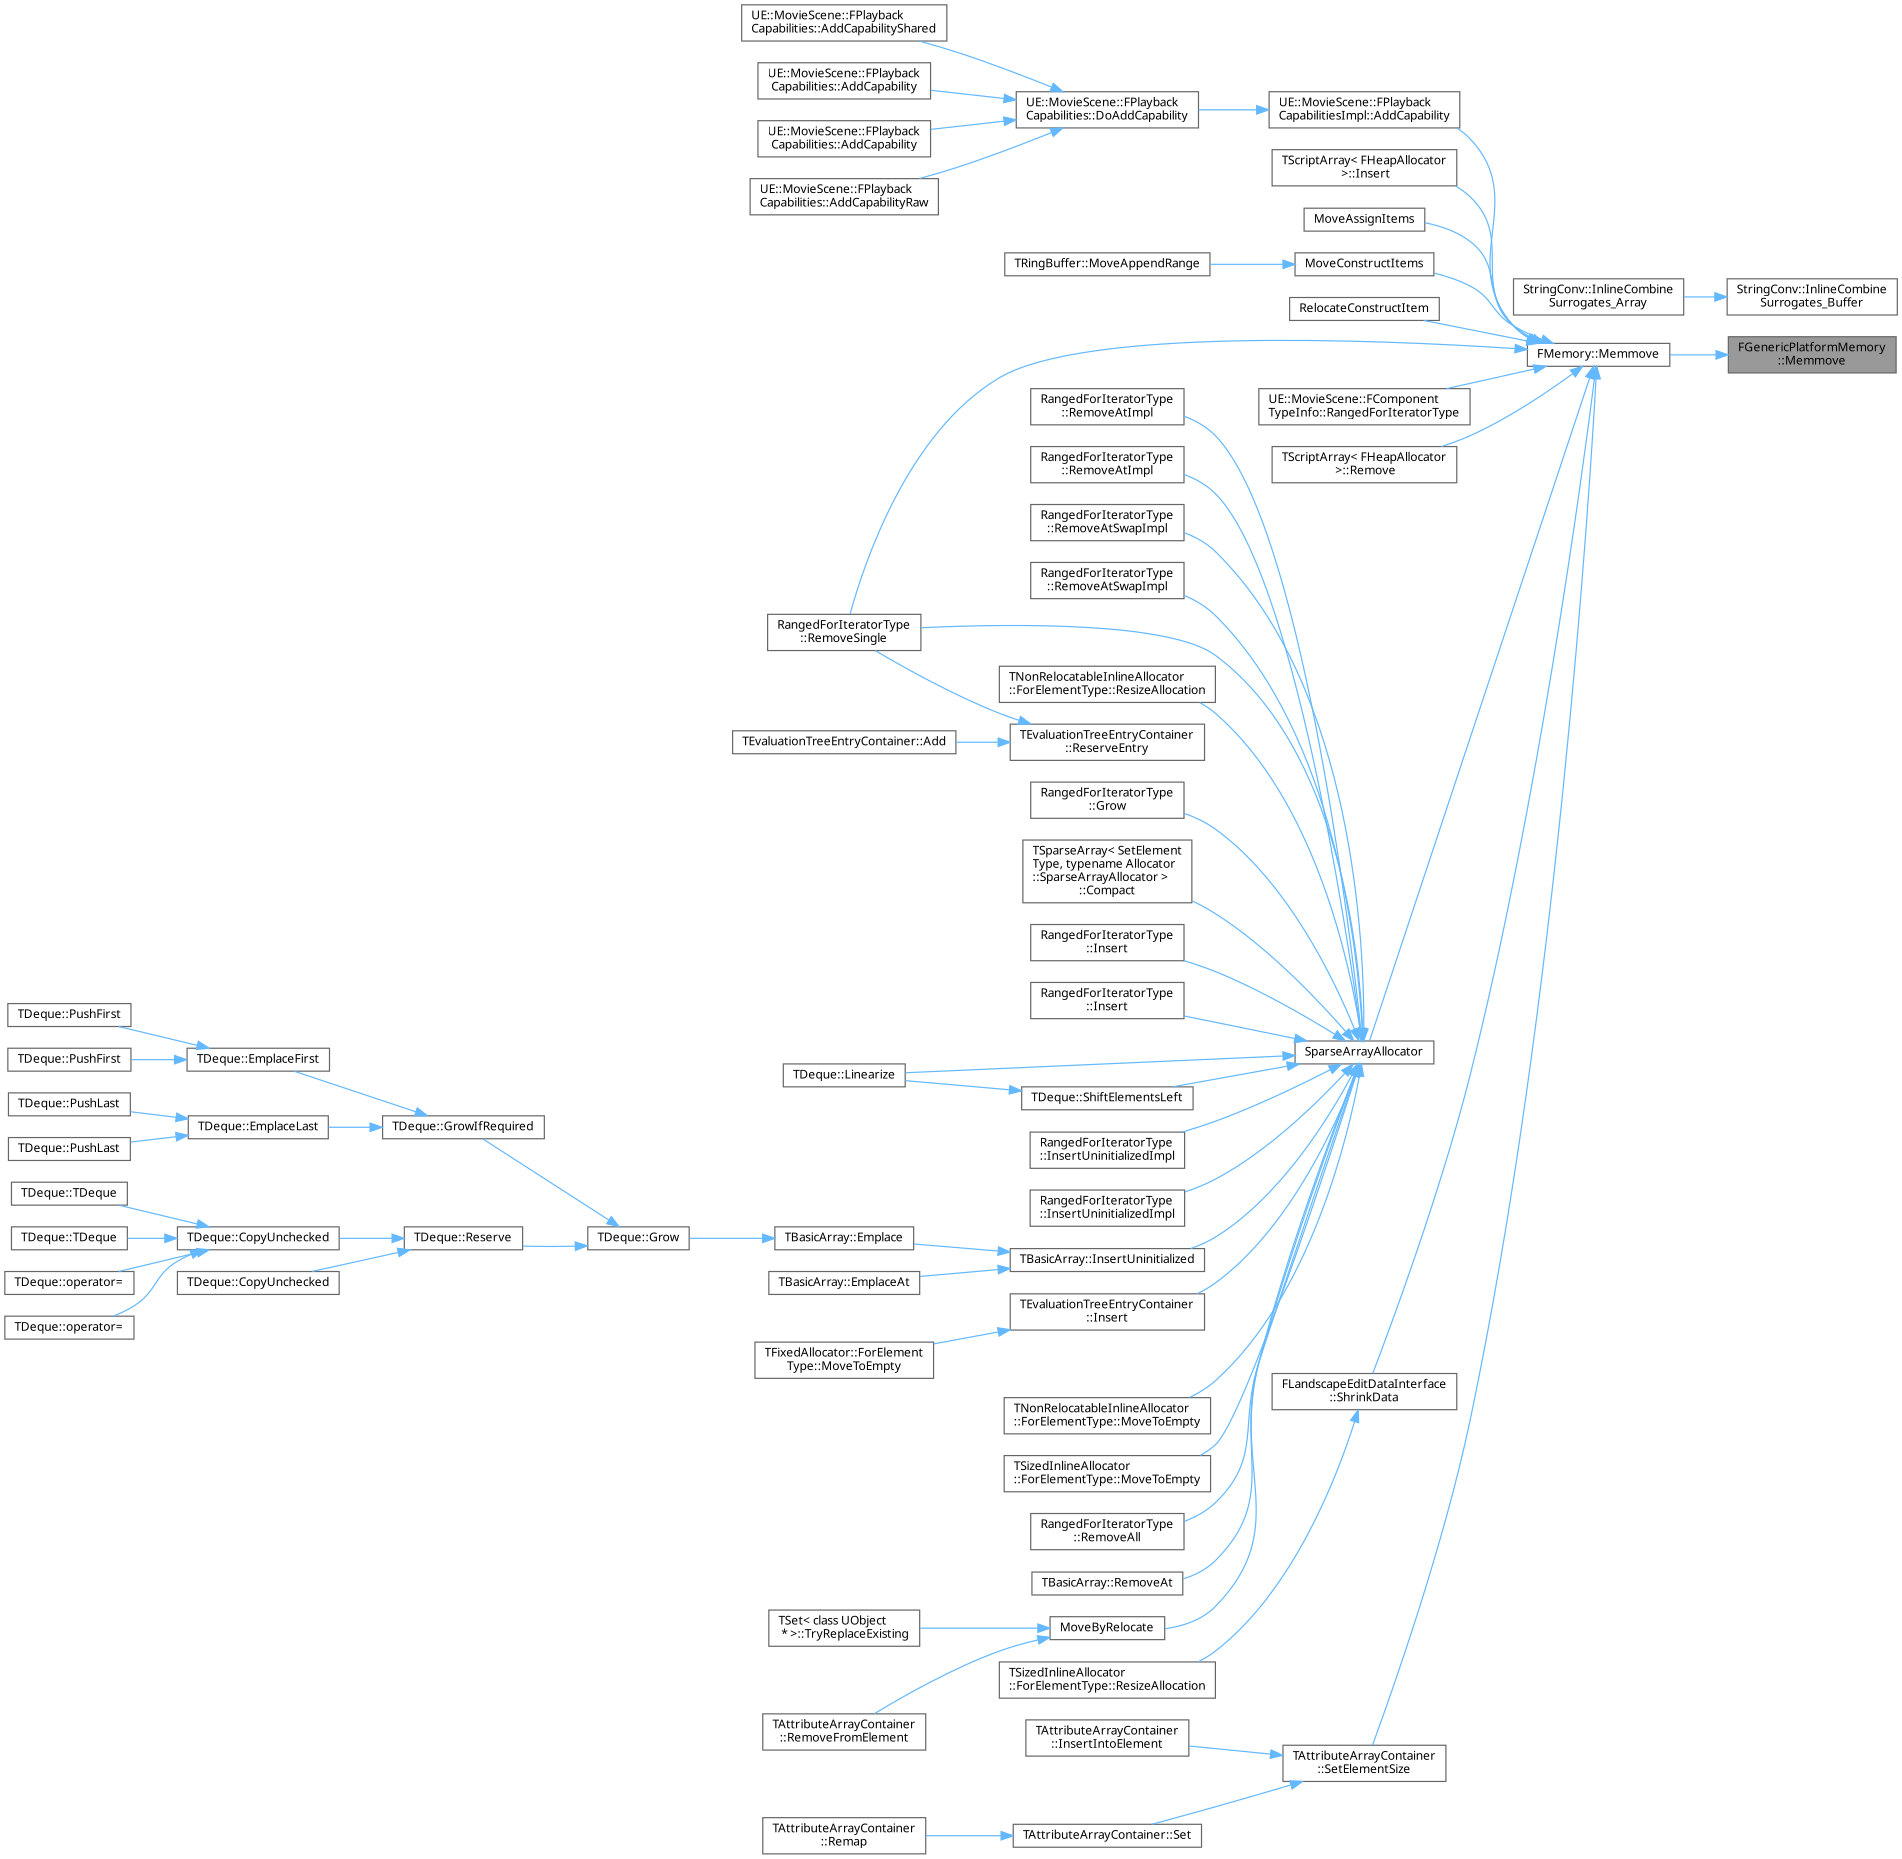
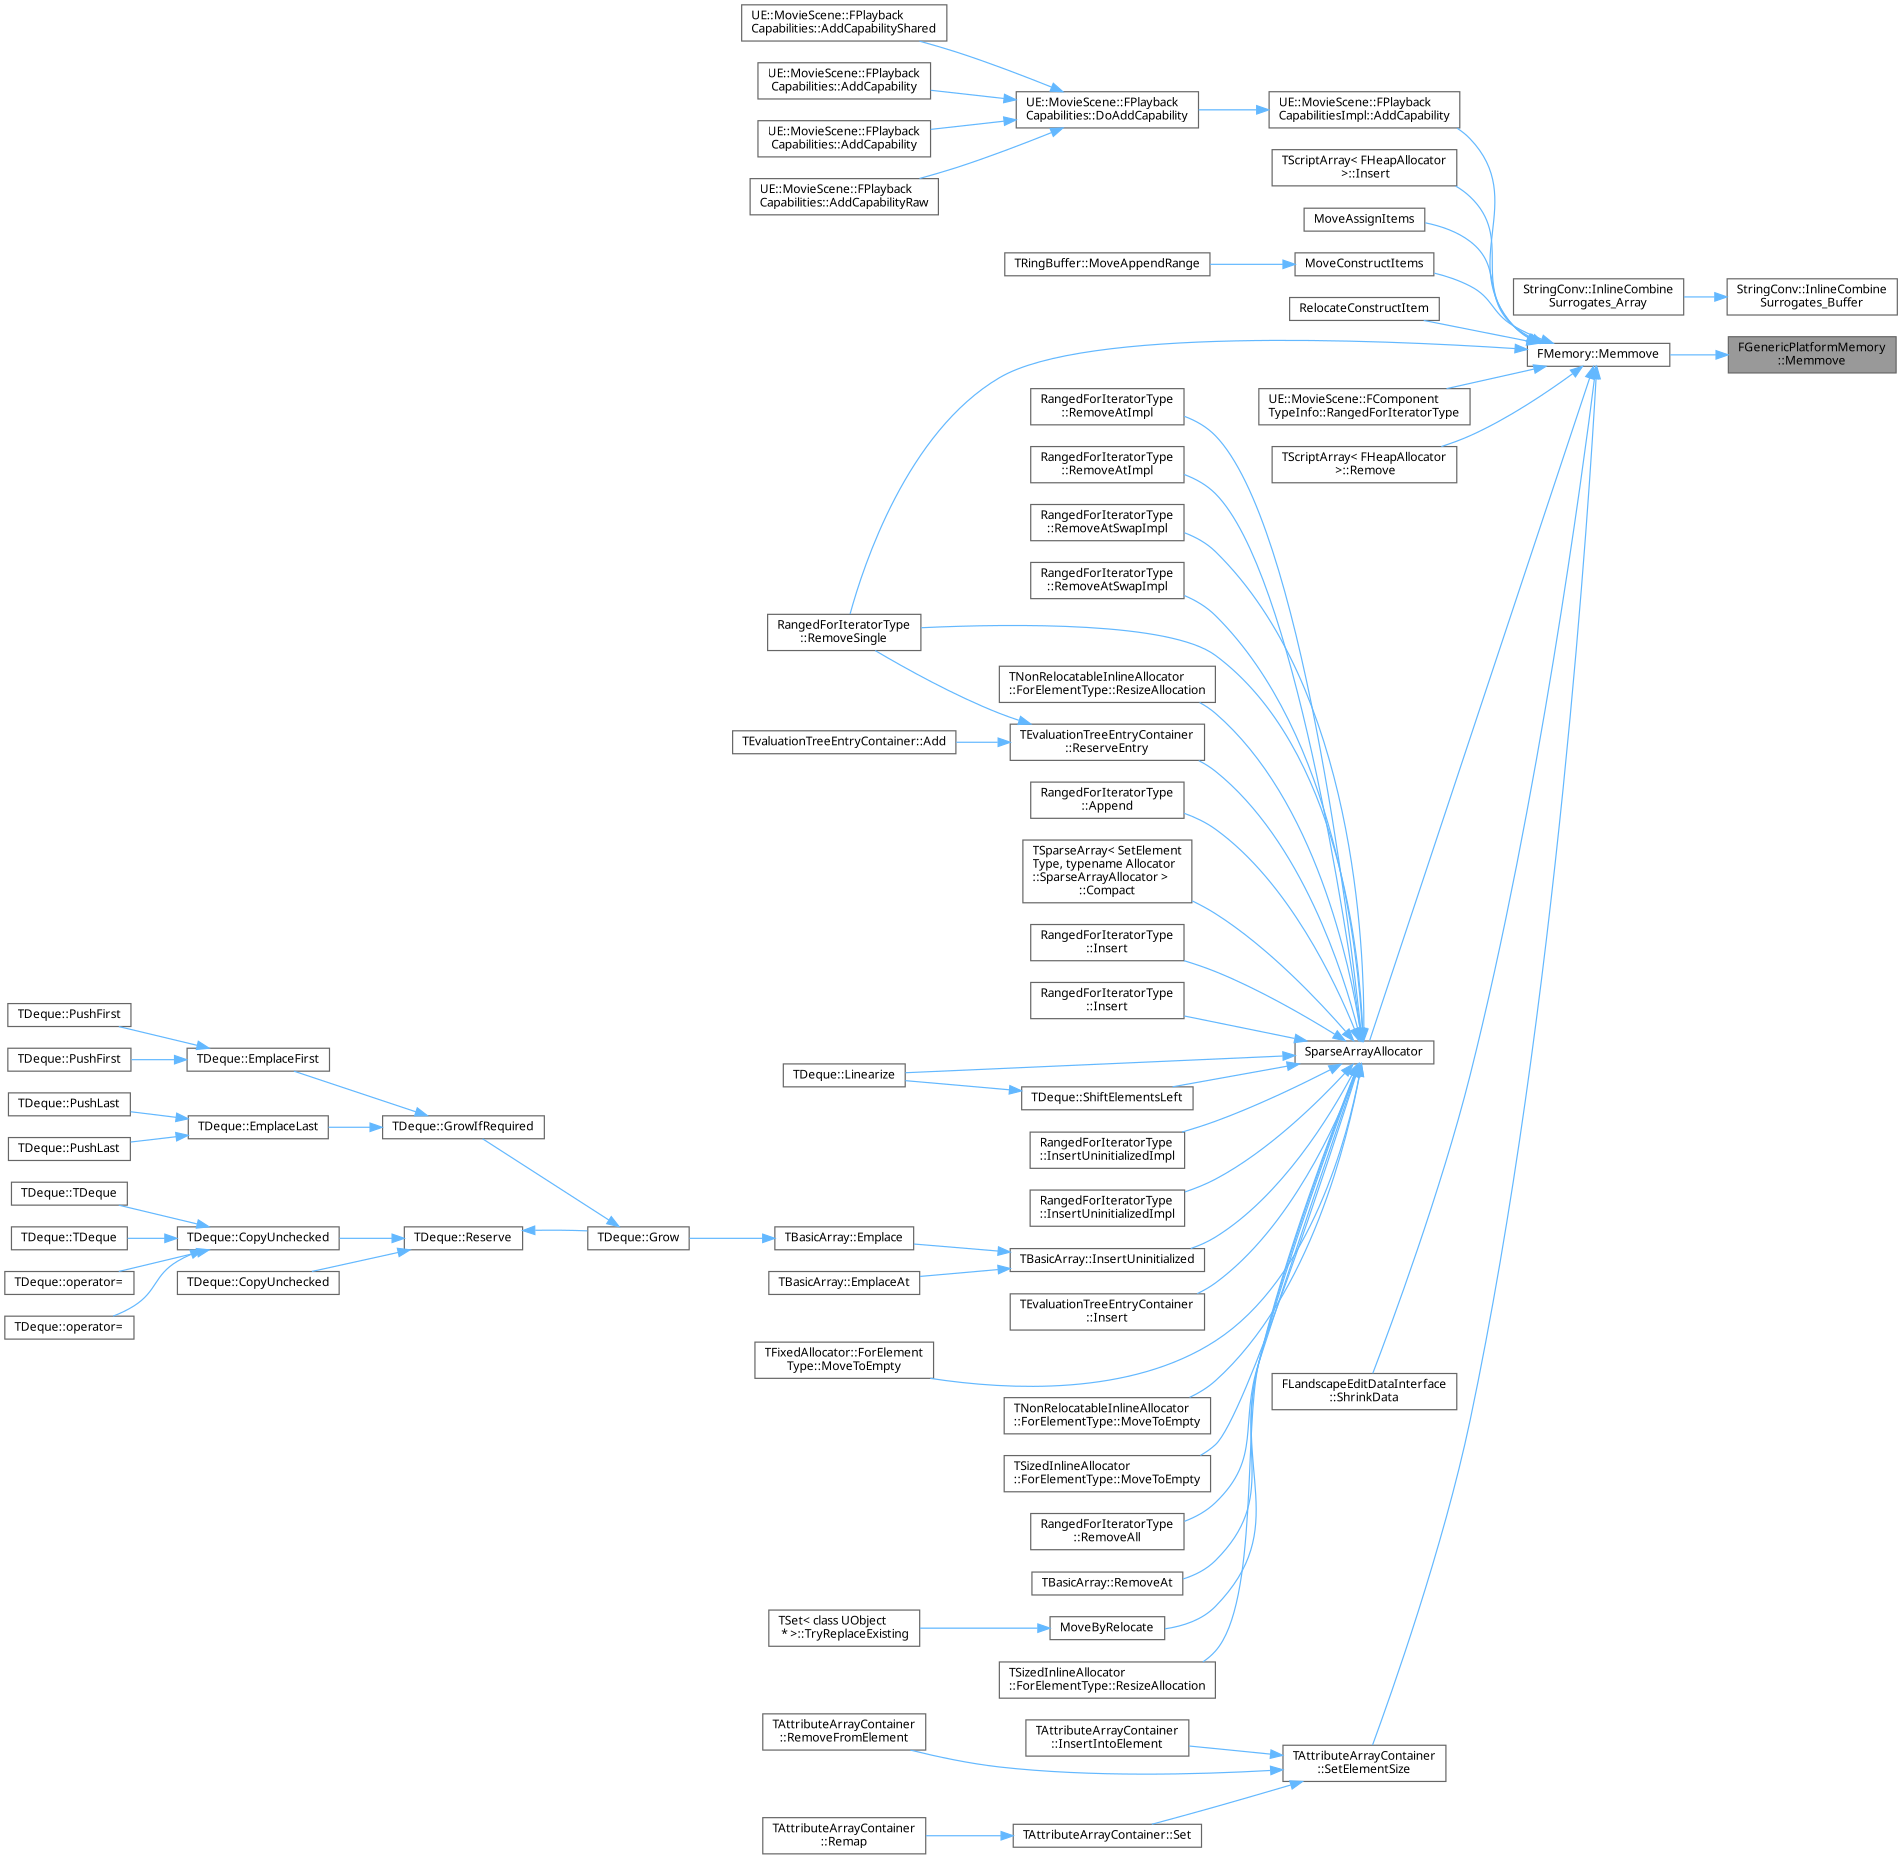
(1107, 800) -> (1107, 800)
none -> (1301, 880)
(549, 1246) -> (561, 1230)
(966, 1338) -> (1221, 1336)
(1296, 1555) -> (1258, 1367)
(954, 1671) -> (1089, 1773)
